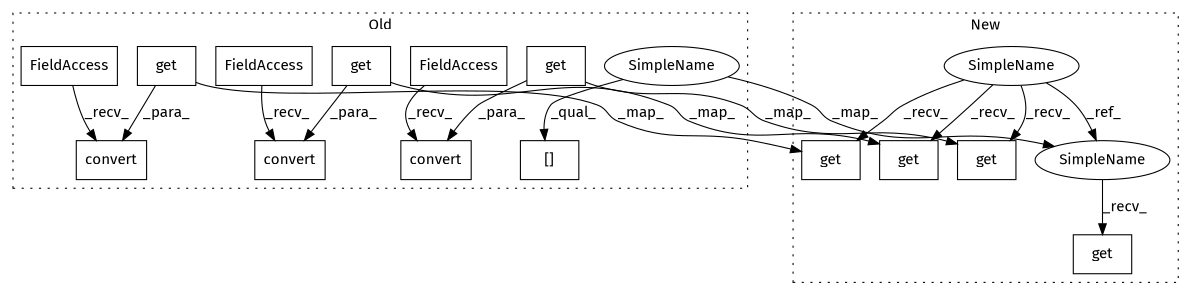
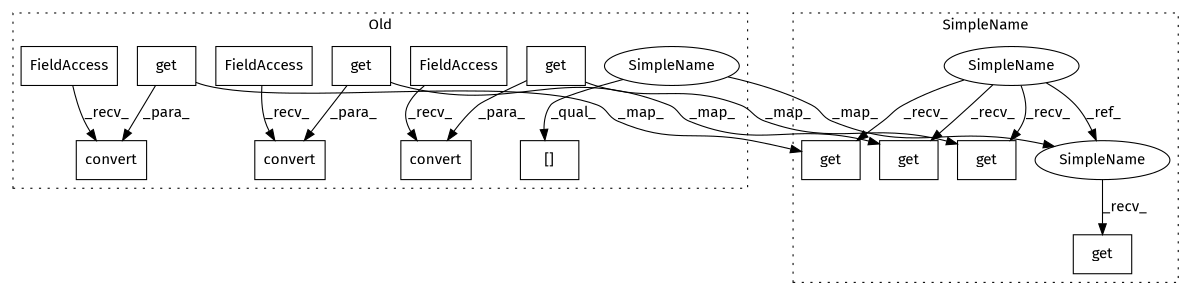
(986, 25) -> (986, 25)
